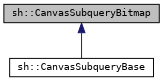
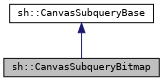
(82, 46) -> (82, 46)
